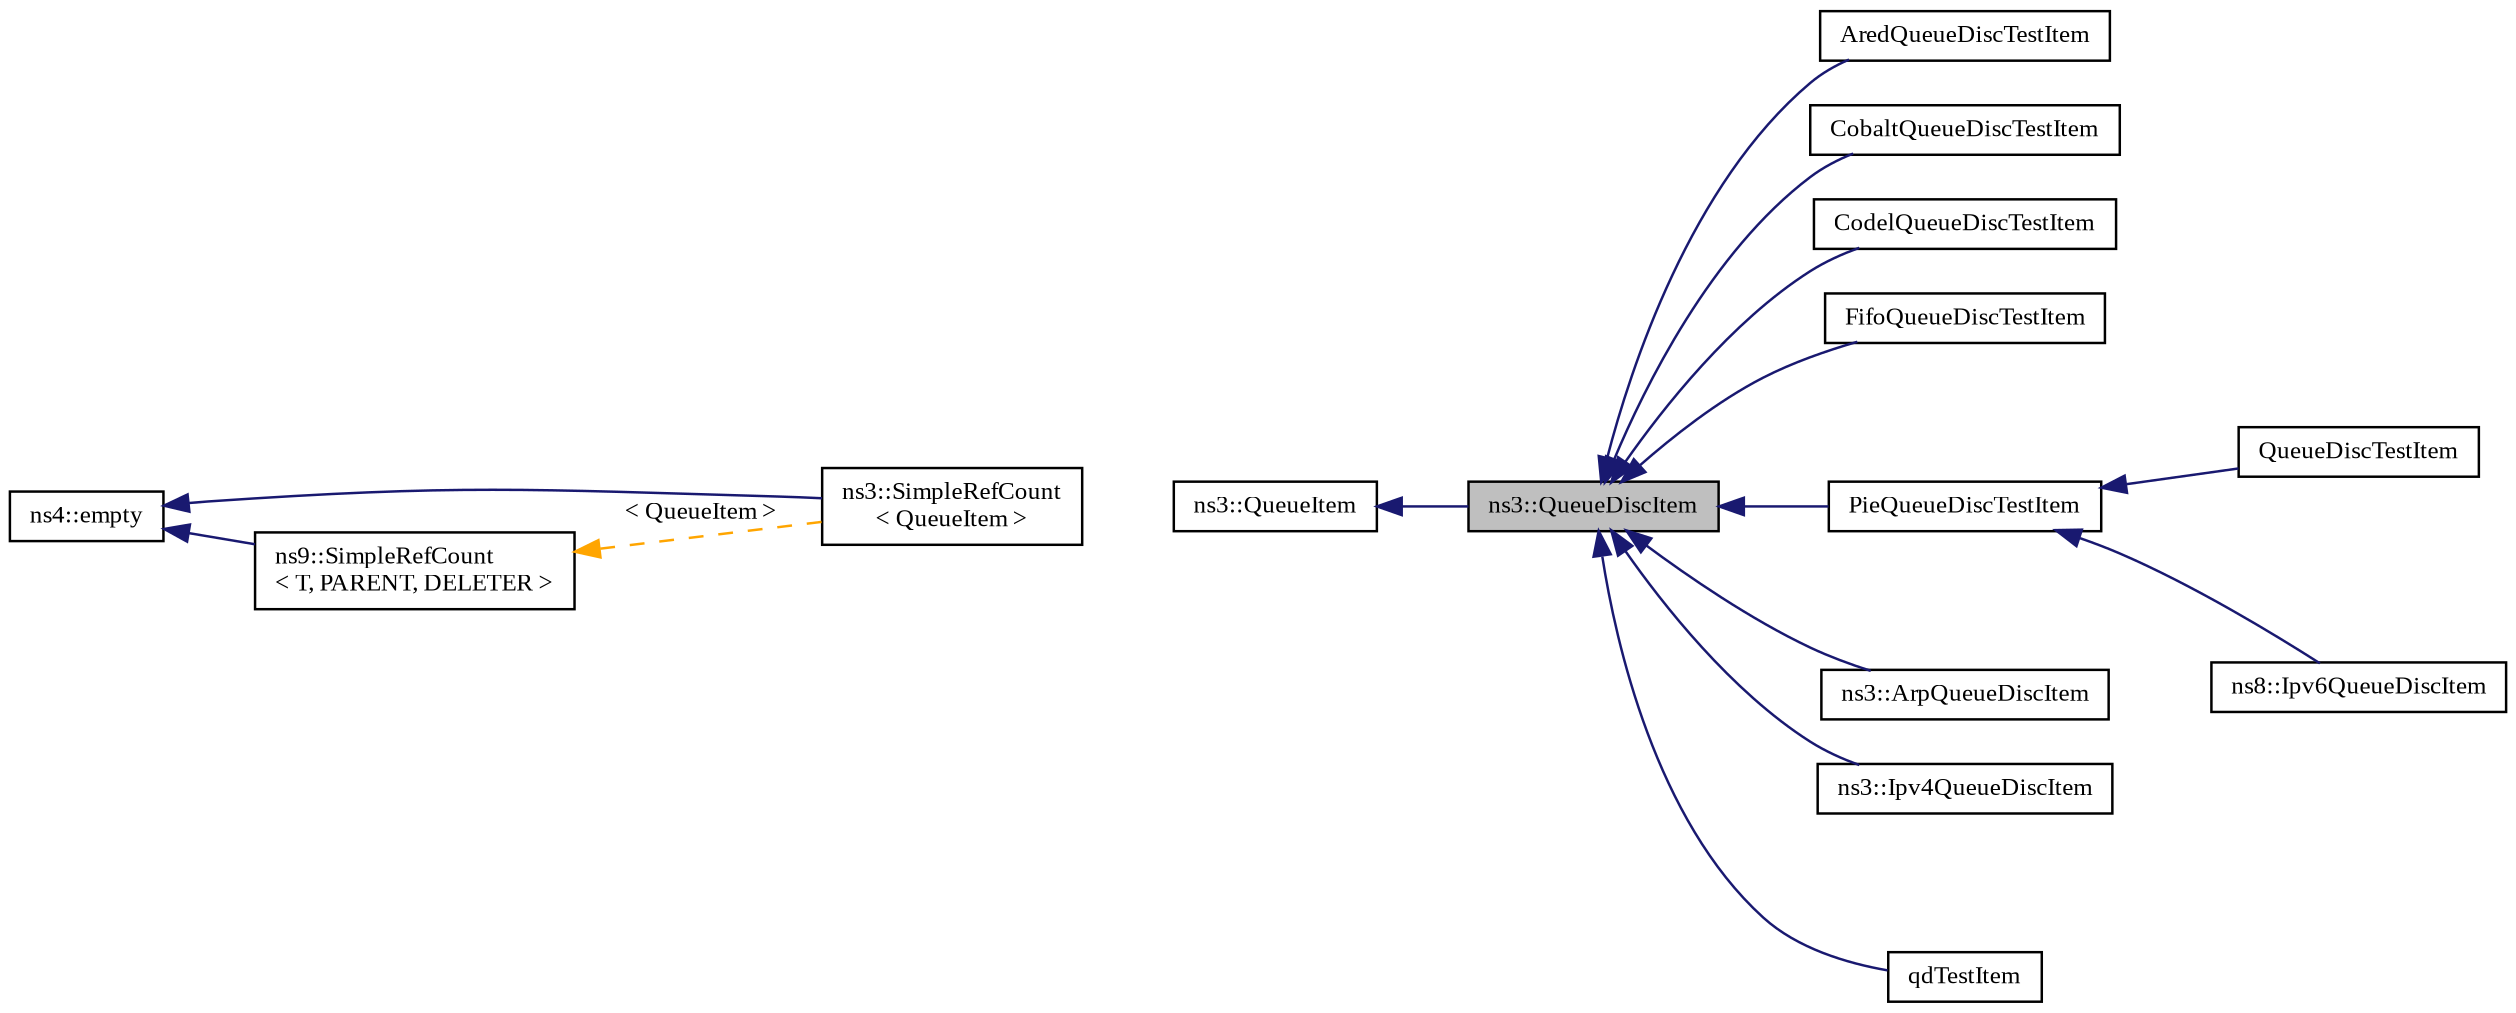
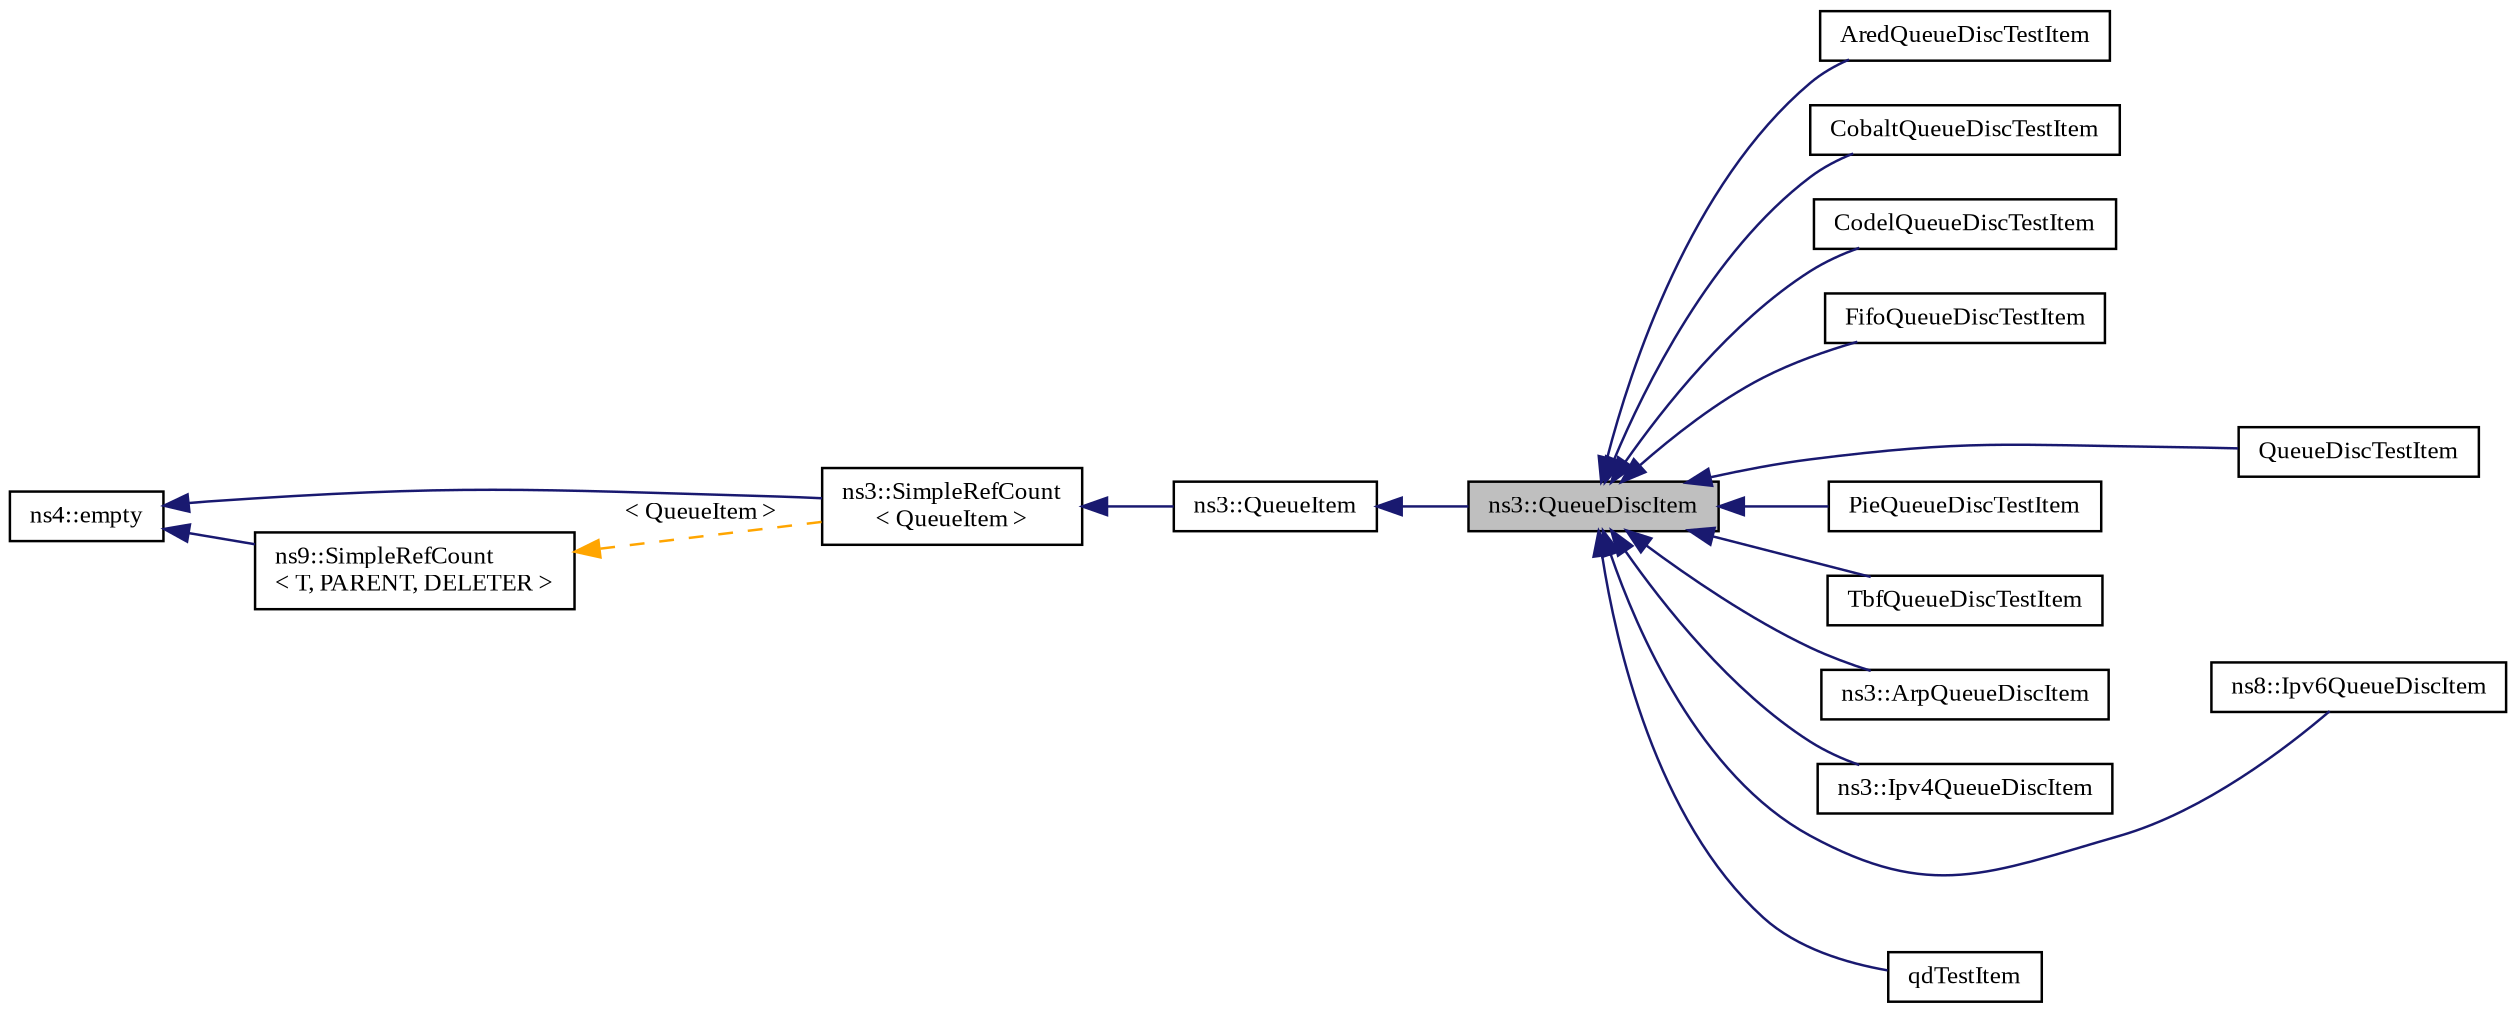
(2183, 476) -> (1973, 445)
none -> (1141, 506)
(2203, 594) -> (1911, 872)
none -> (1965, 601)
